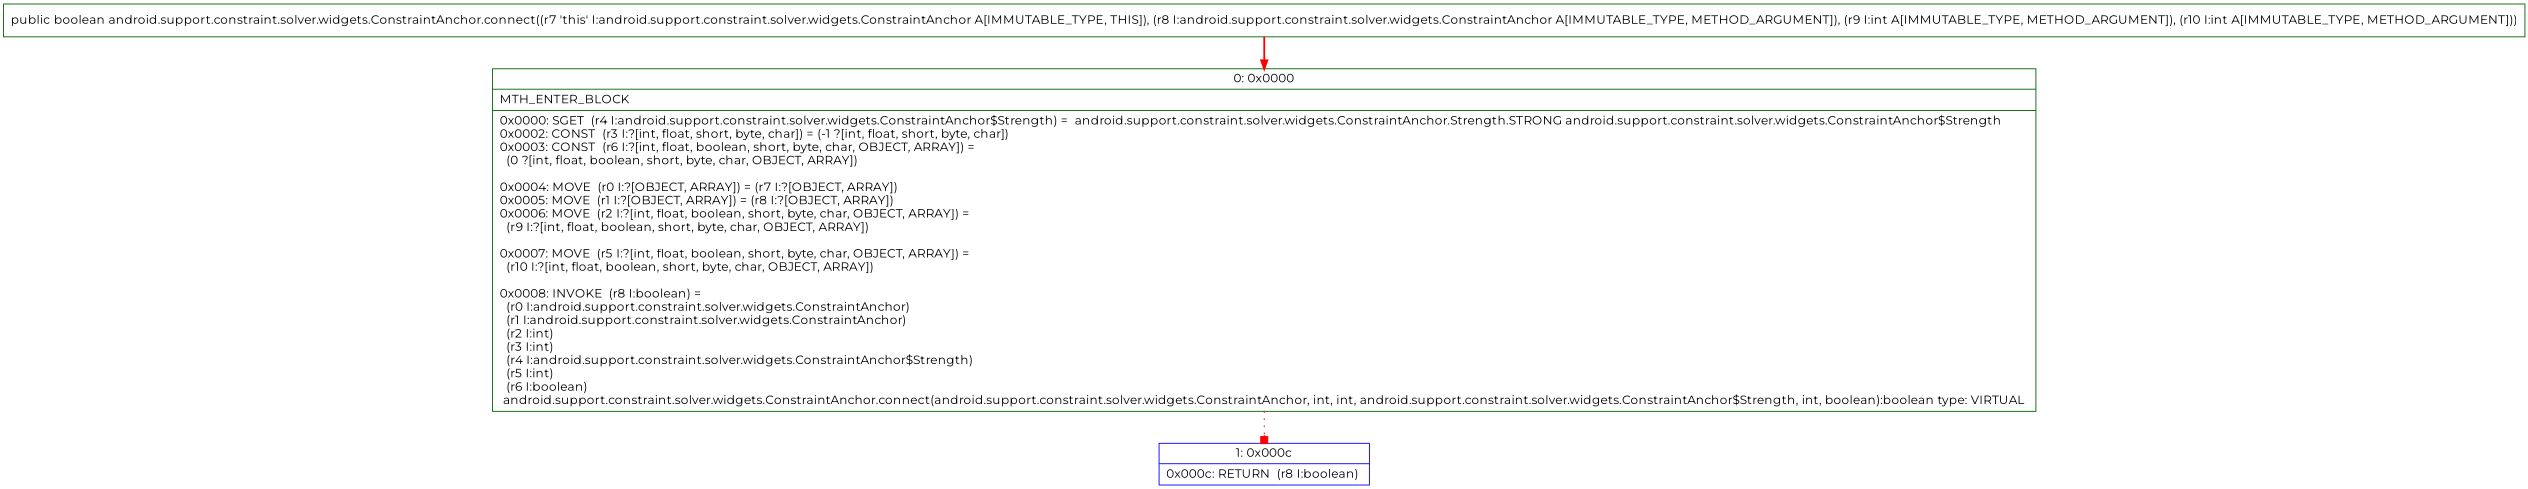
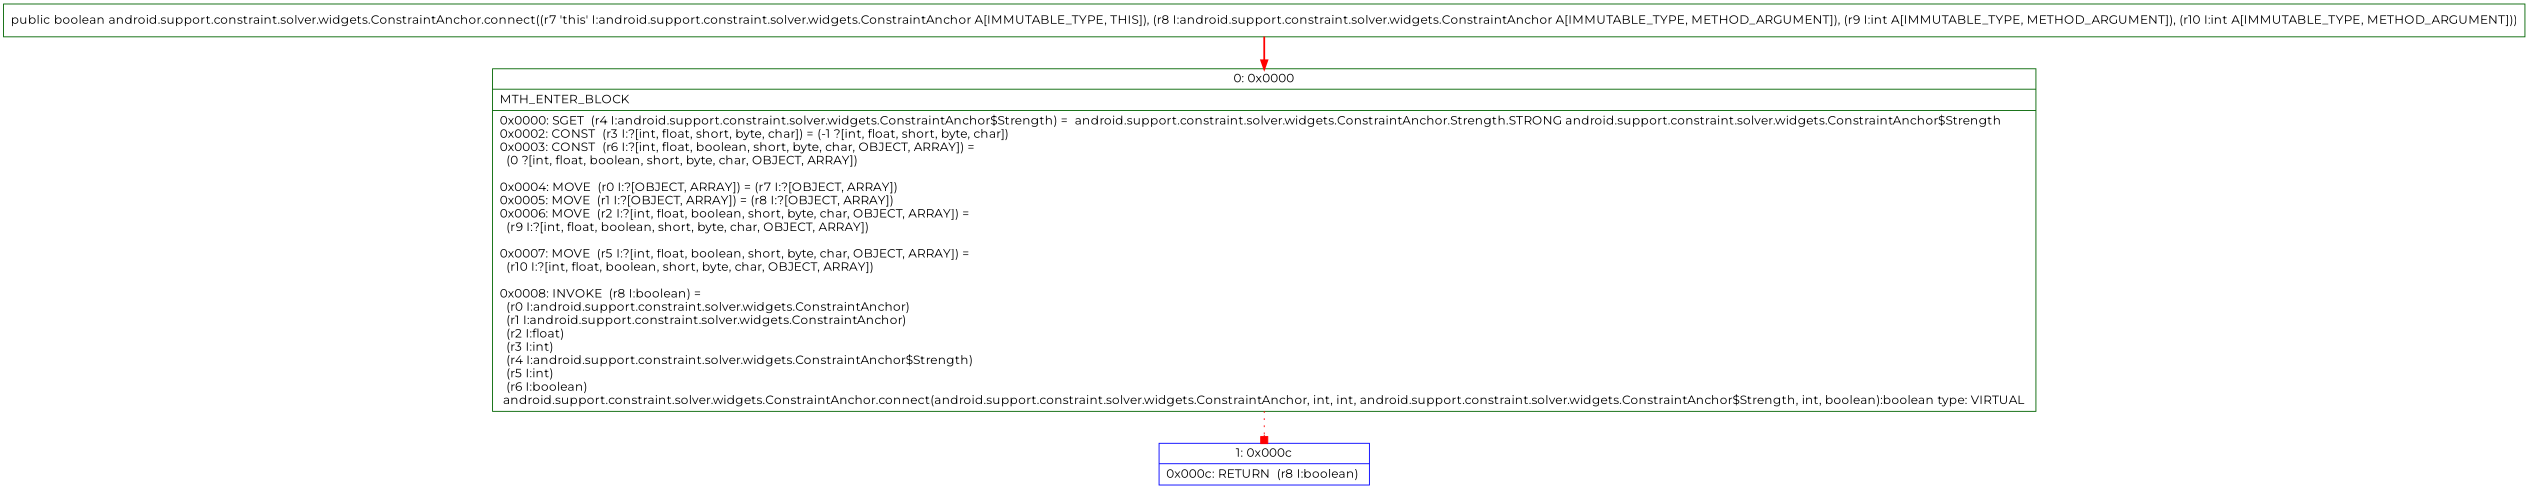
(527, 334) -> (532, 334)
